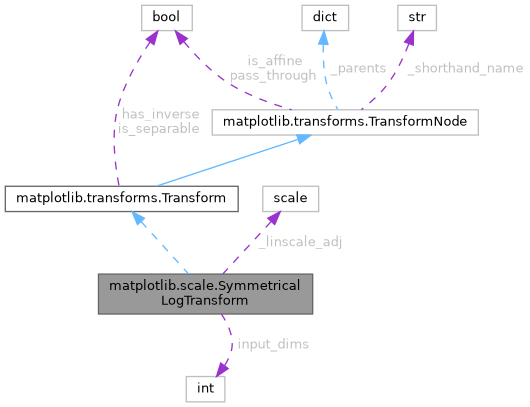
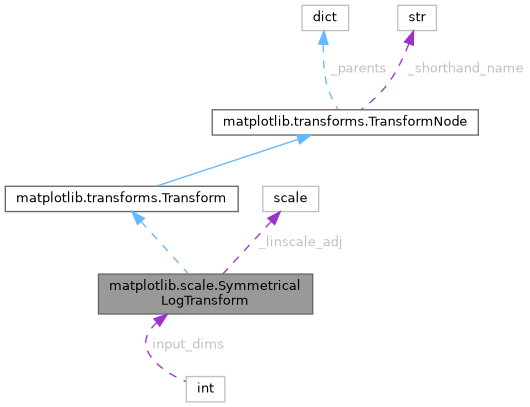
(167, 18) -> none
(345, 122) -> (345, 122)
(232, 339) -> (152, 358)
